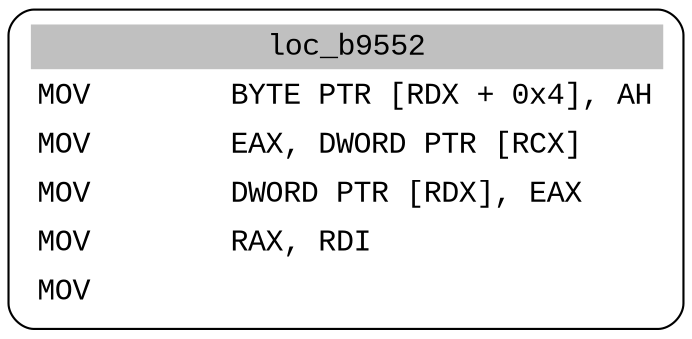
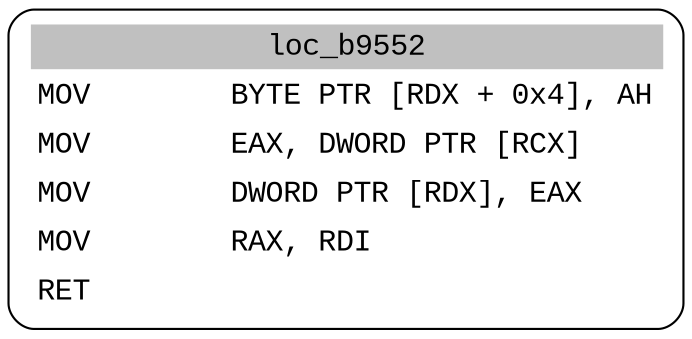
(134, 291) -> (134, 291)
